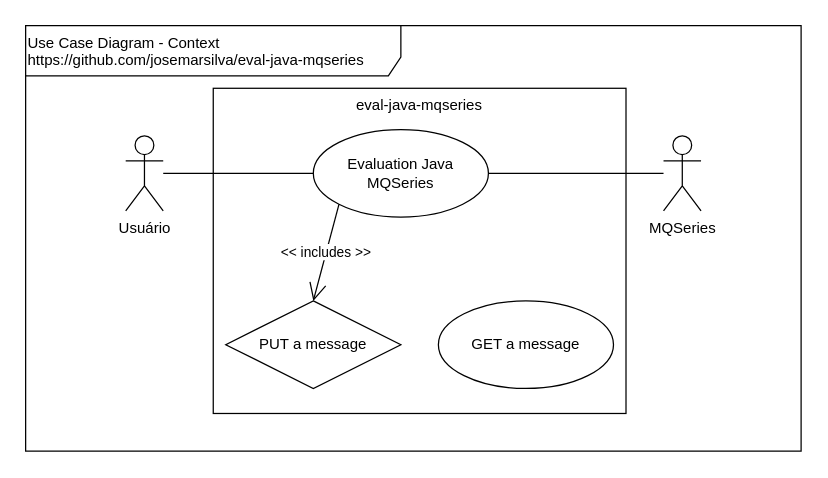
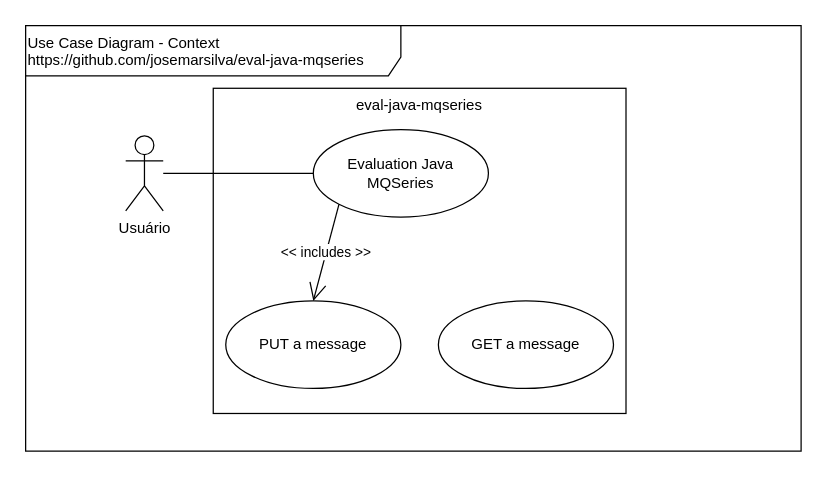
(576, 173) -> none
(682, 173) -> none
(313, 344) -> (313, 344)
